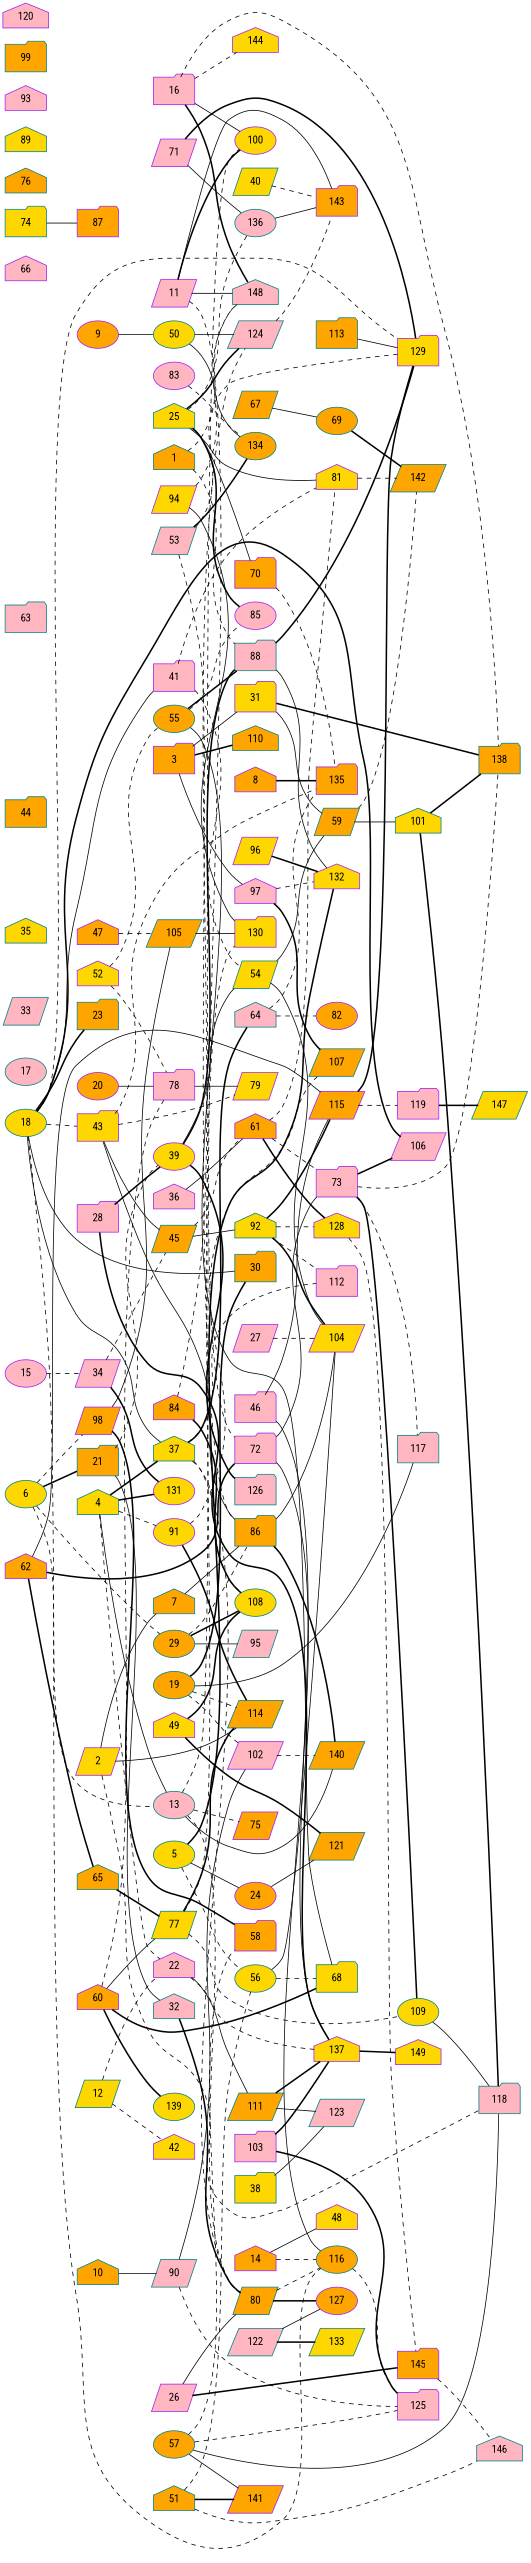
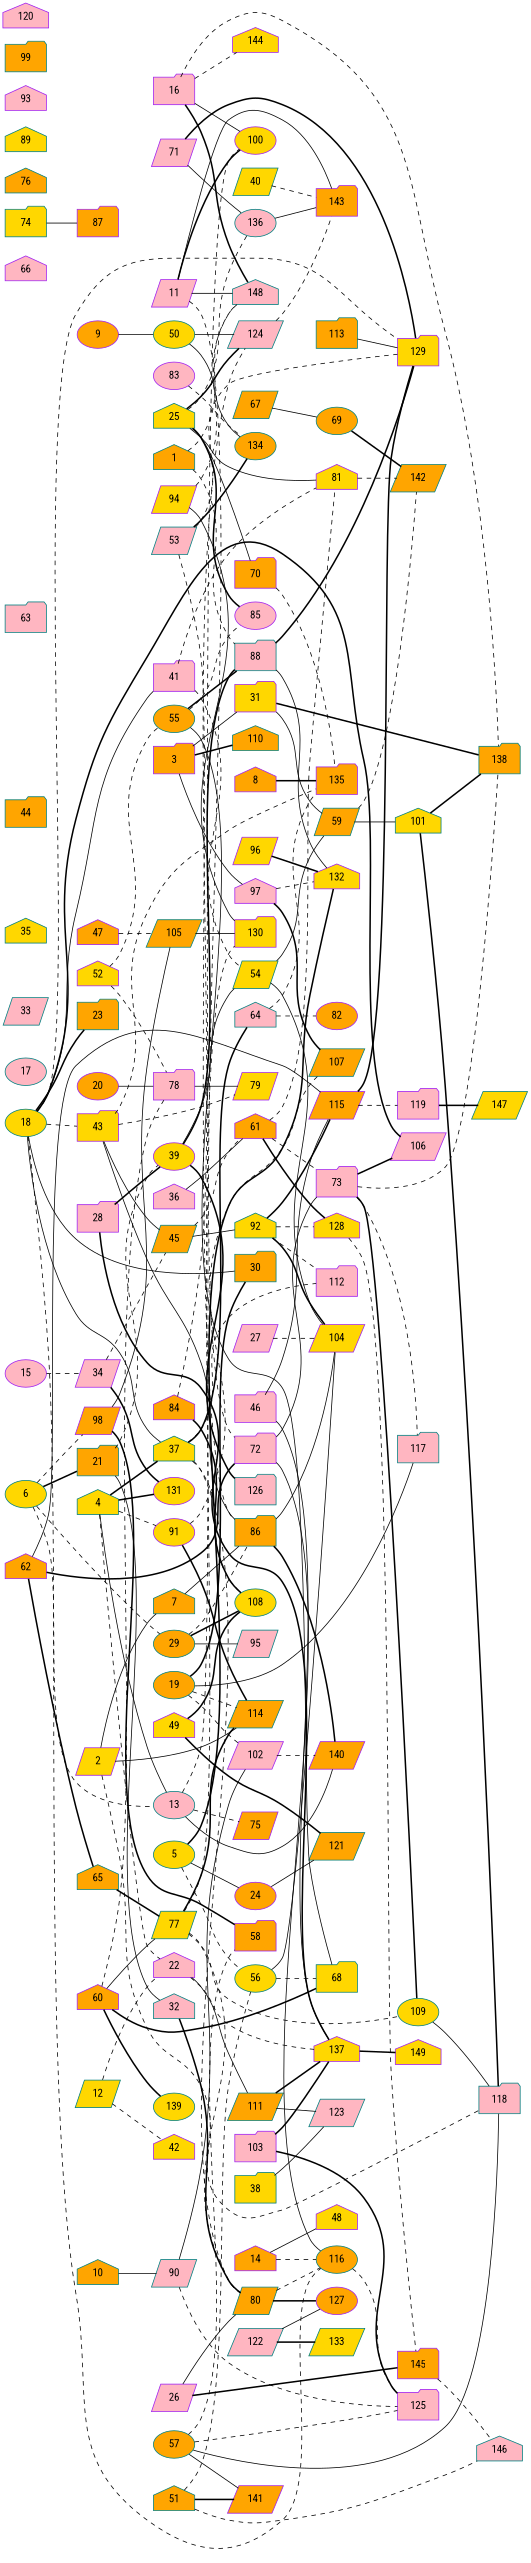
(337, 1755) -> (337, 1755)
(215, 1957) -> (215, 2113)
